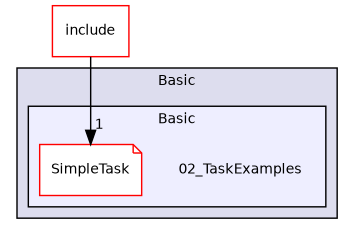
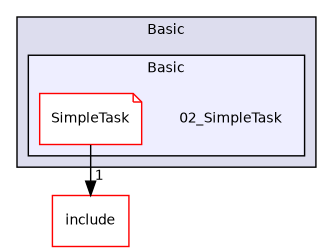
(91, 93) -> (91, 163)
(241, 170) -> (231, 119)
